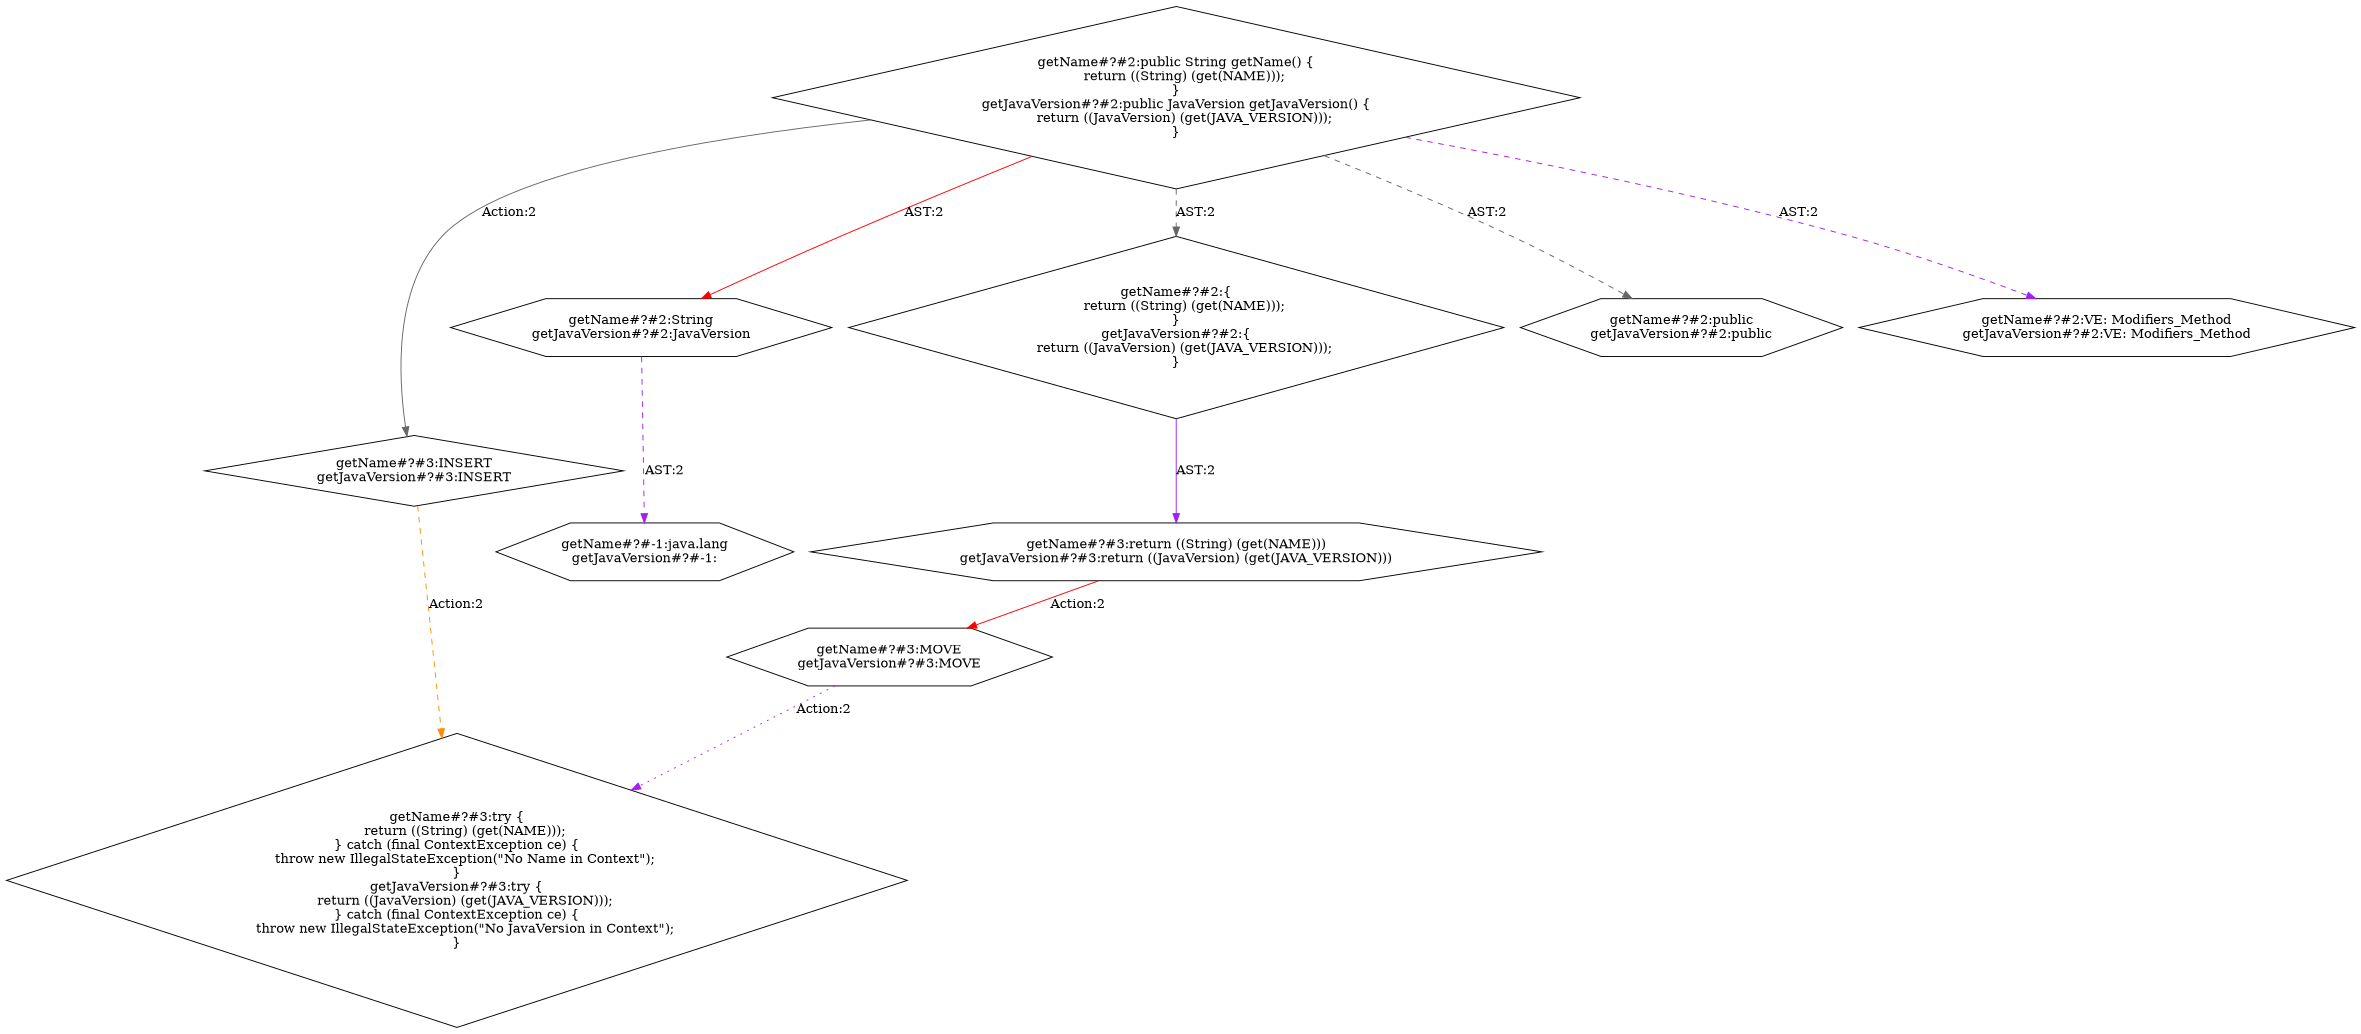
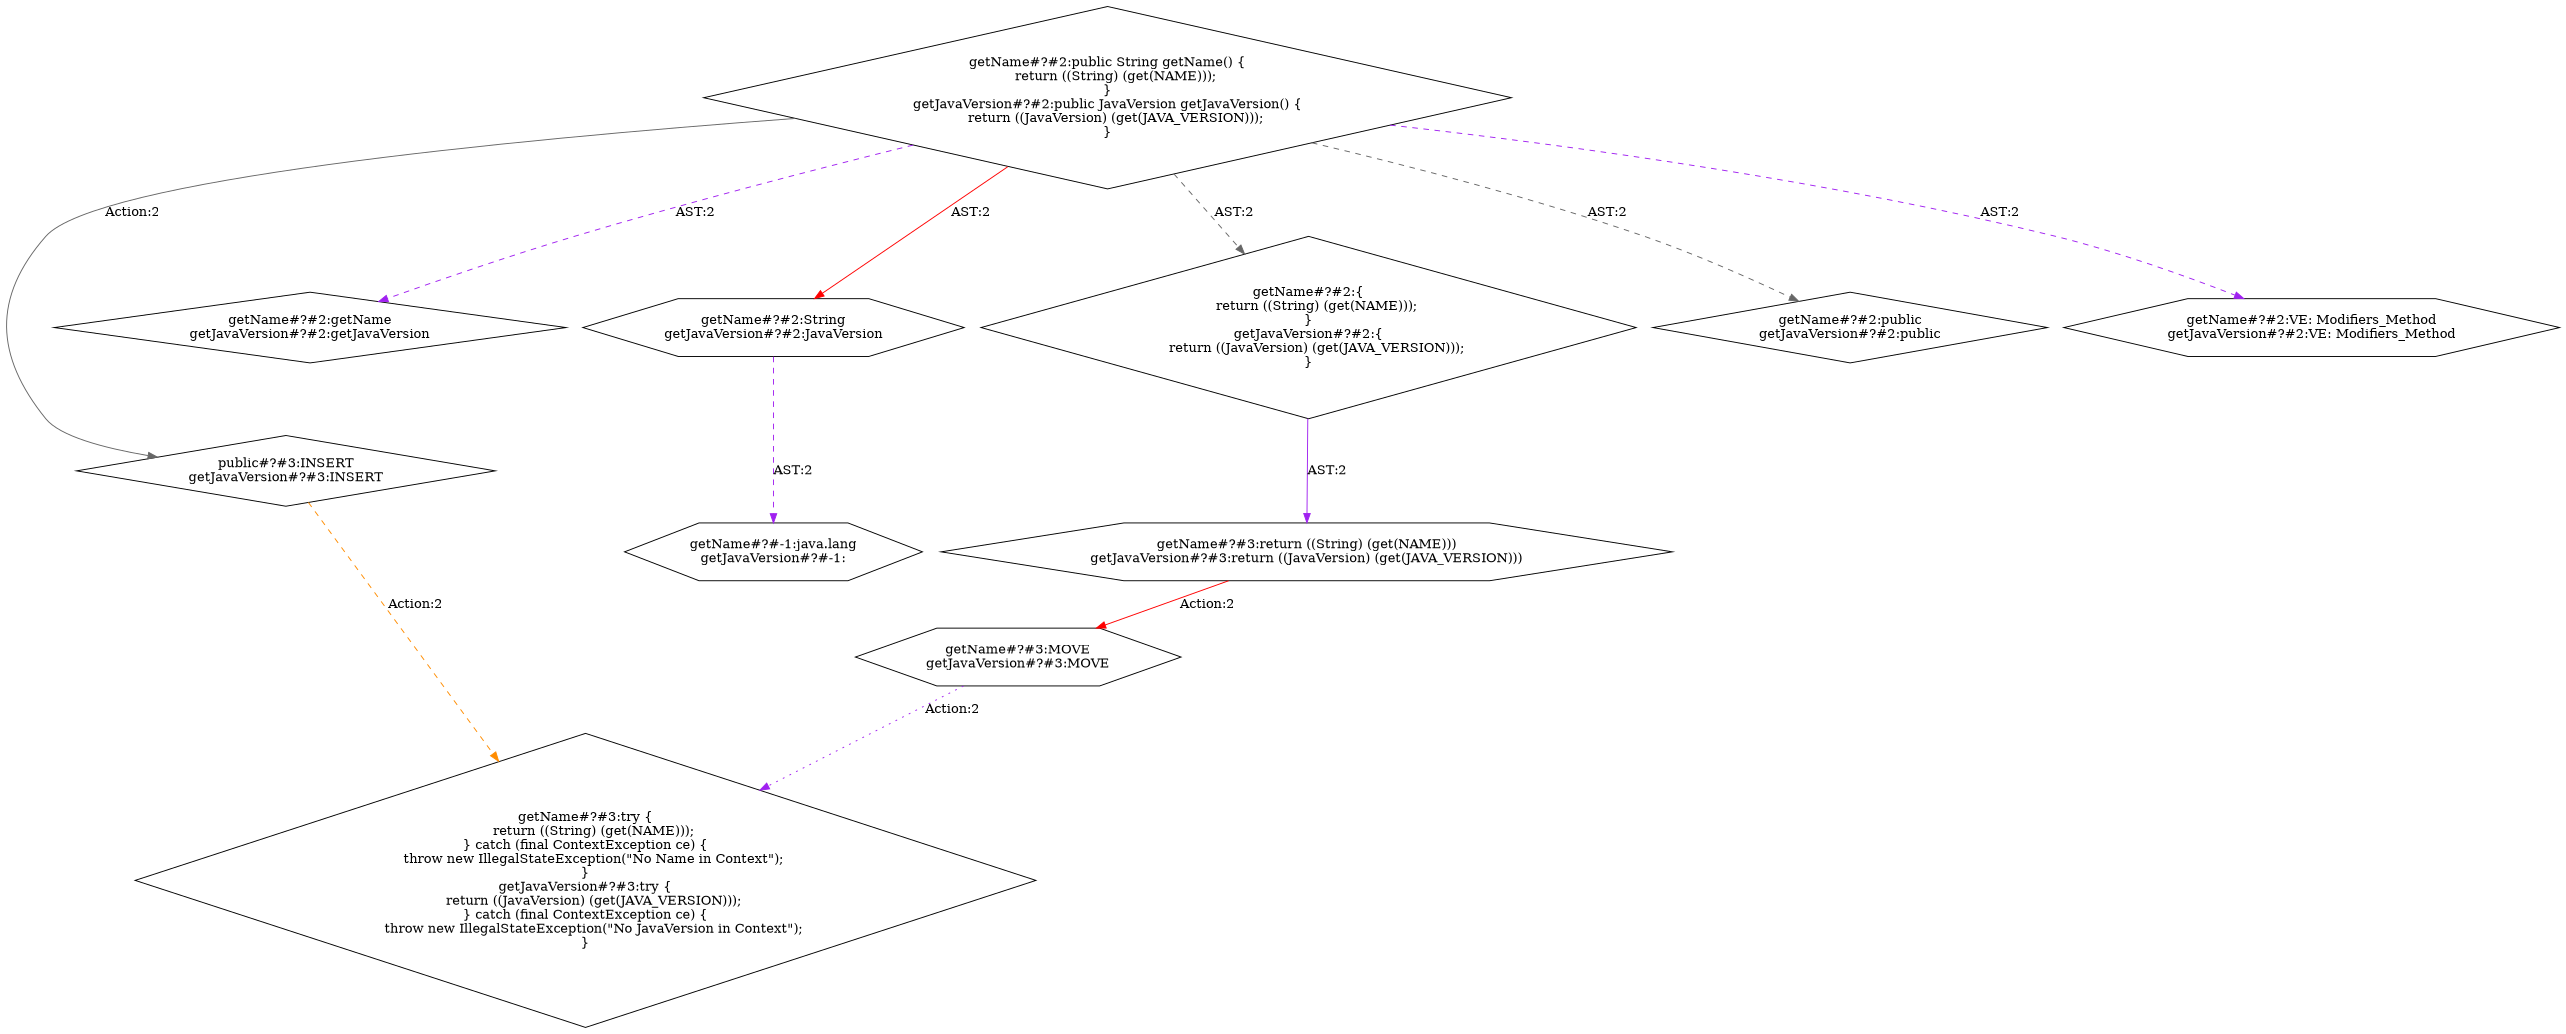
none -> (310, 328)
(1682, 328) -> (1850, 328)
(414, 471) -> (286, 471)
